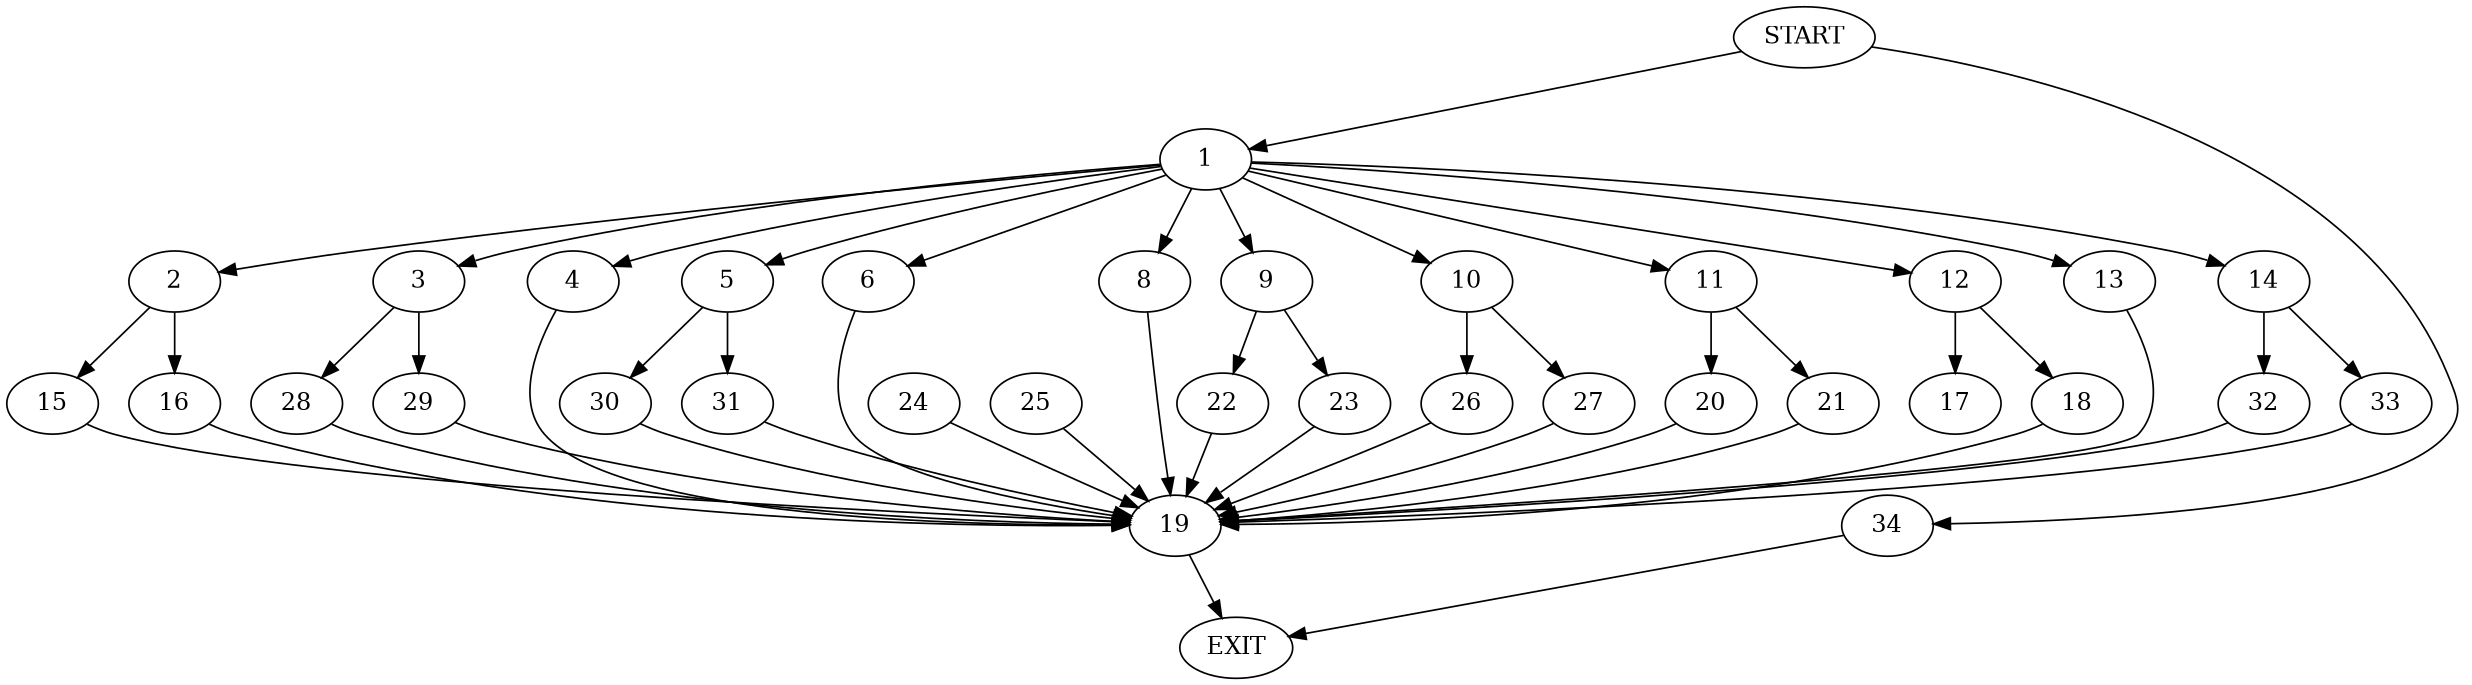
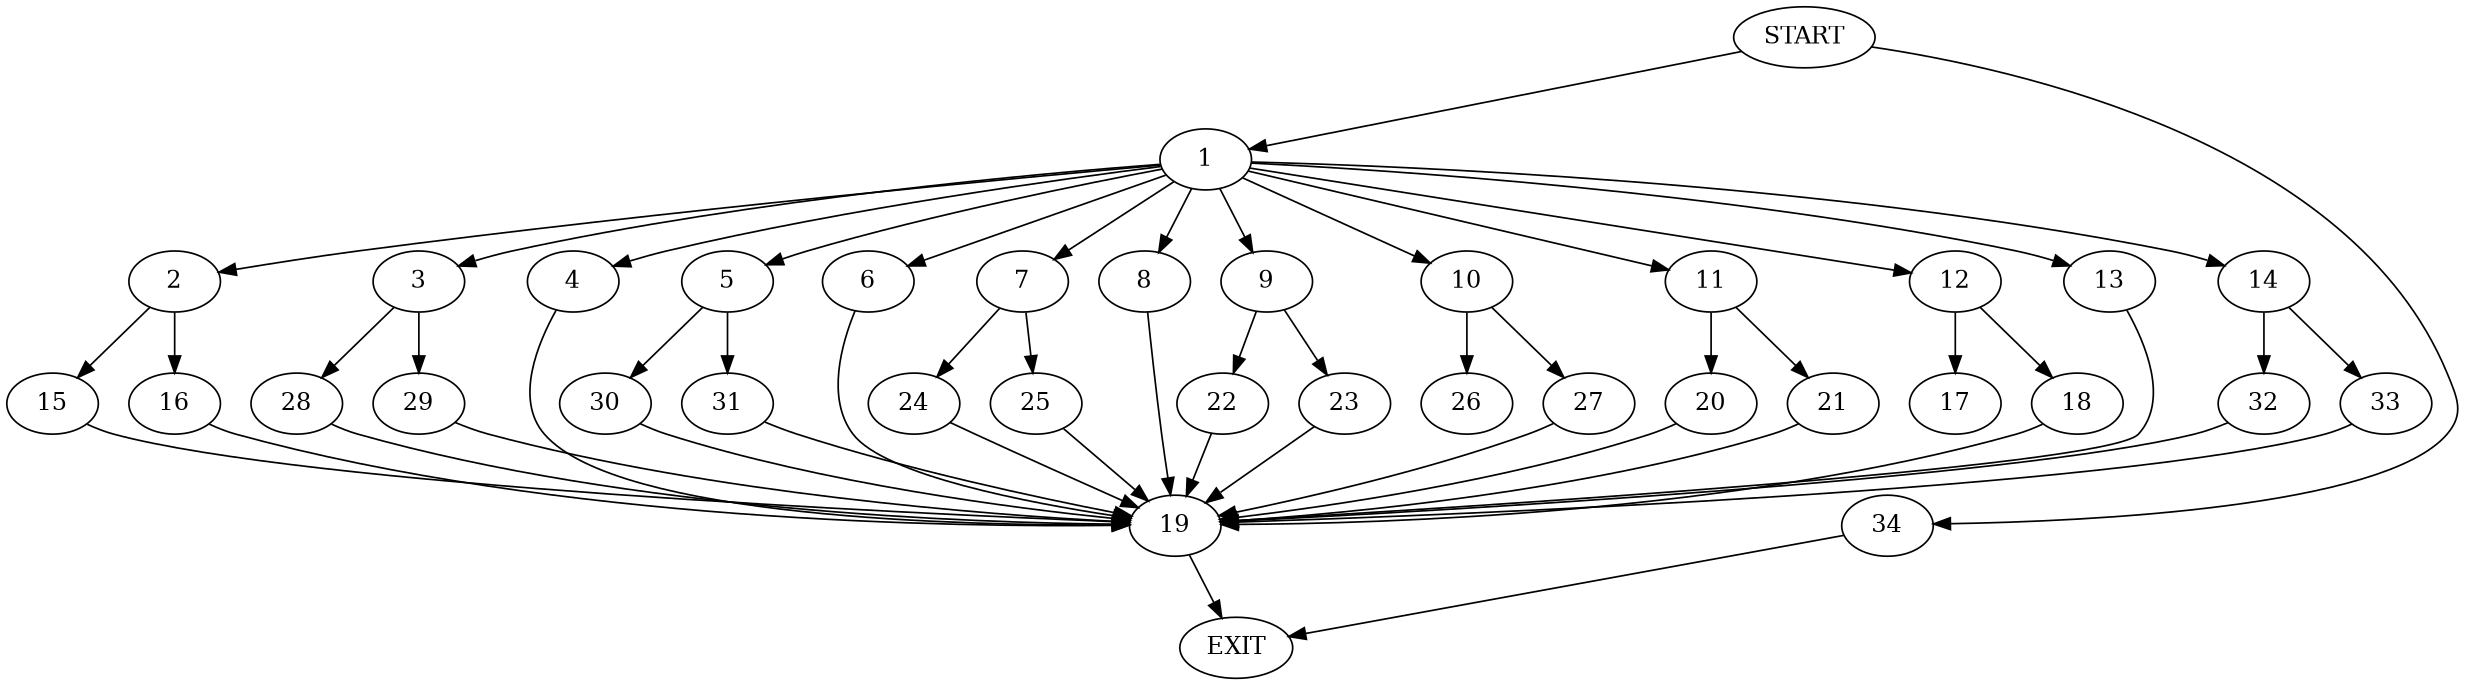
none -> (1023, 282)
(1332, 465) -> none
